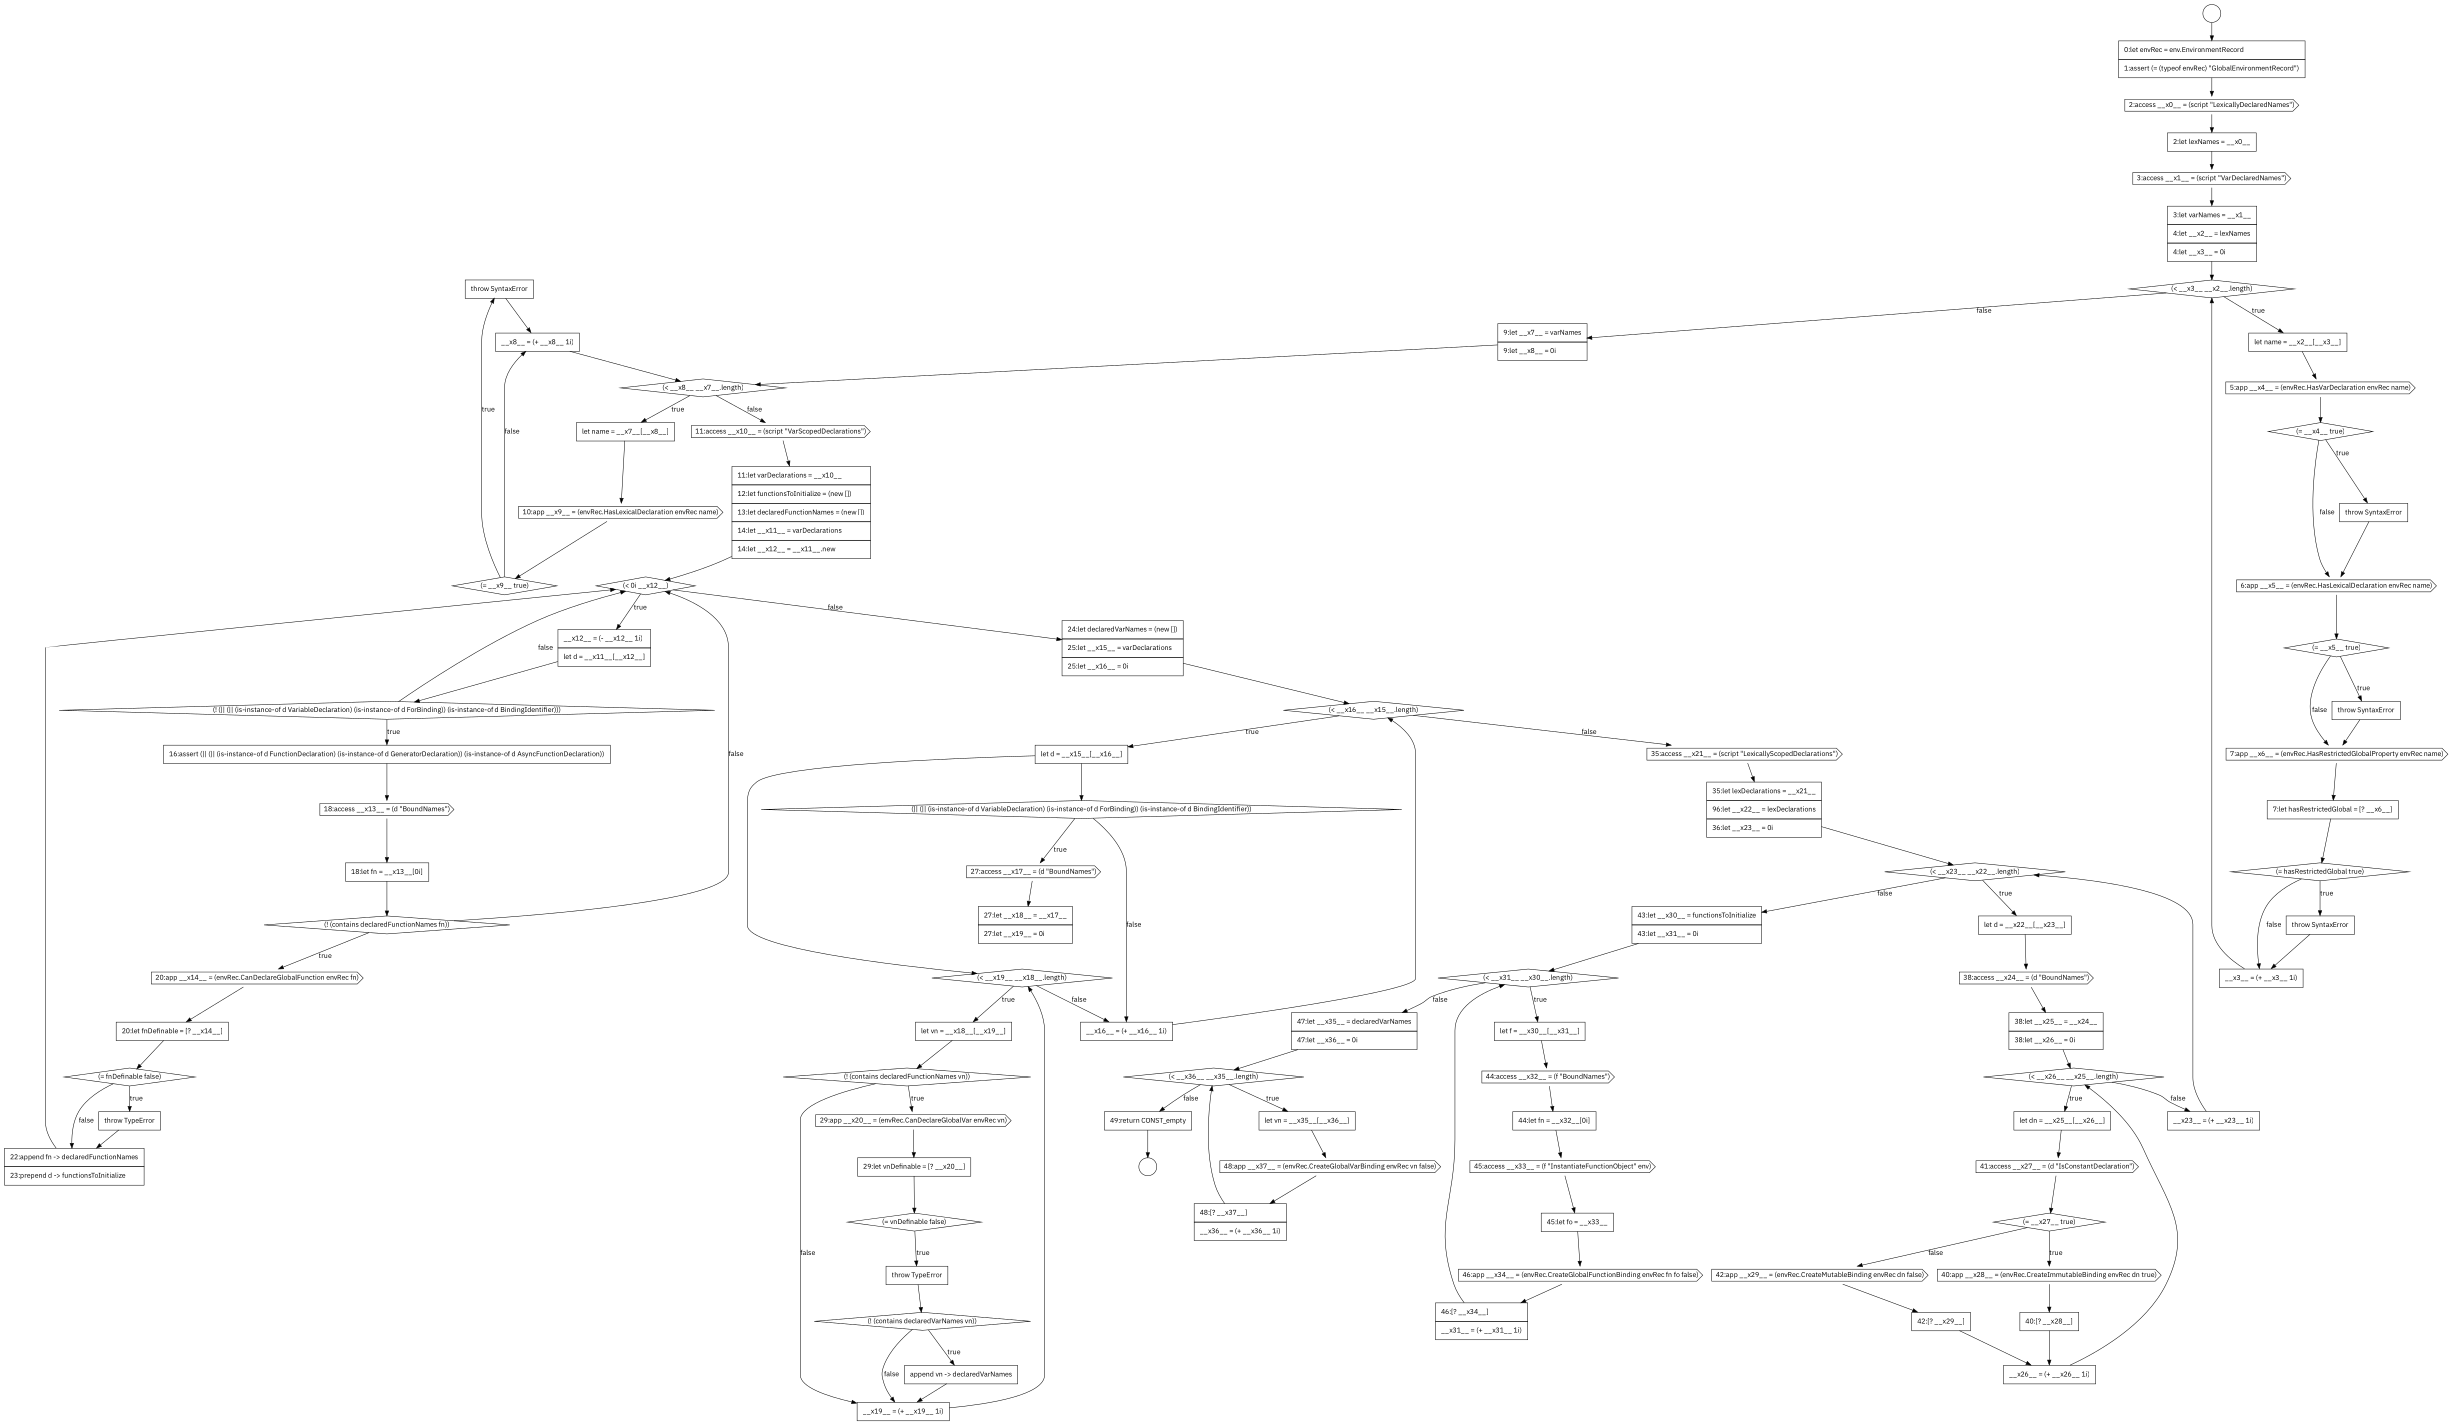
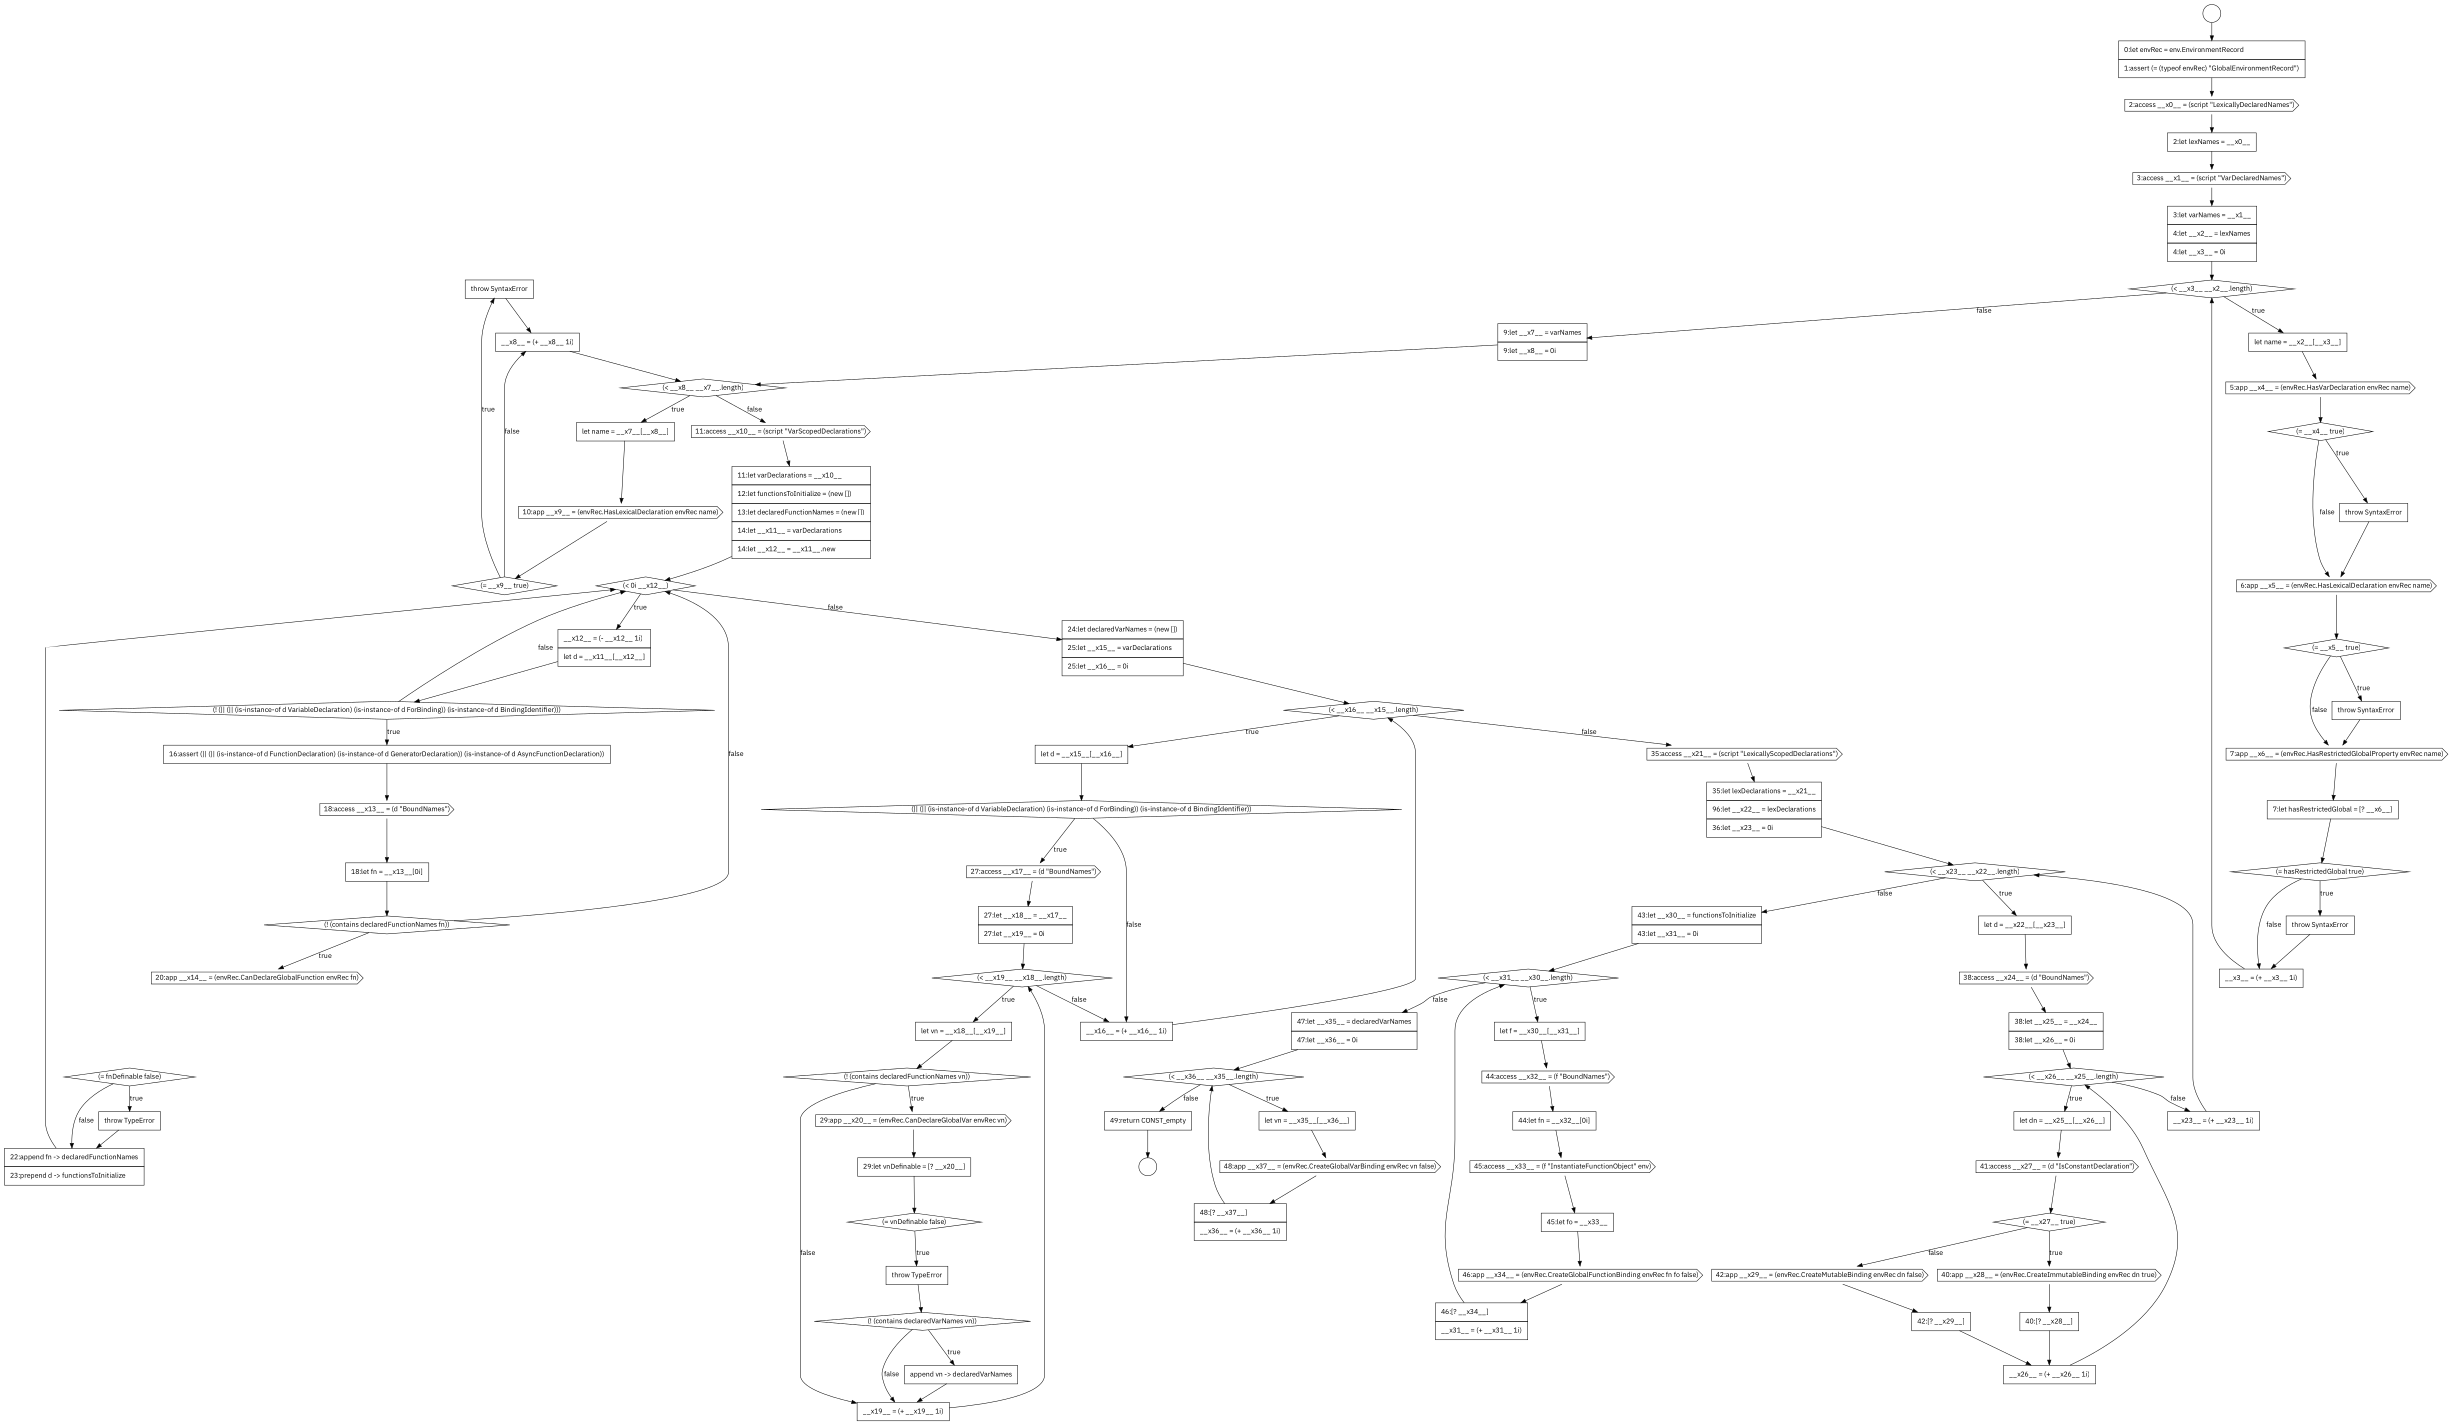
(747, 828) -> (1024, 954)
(172, 1031) -> none
